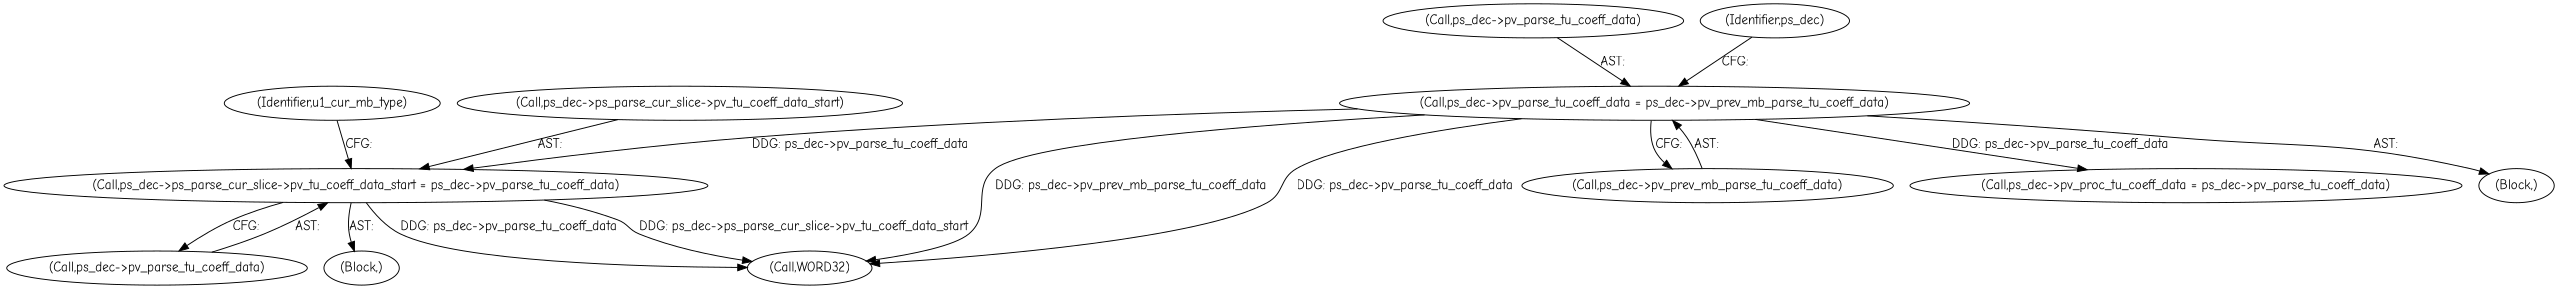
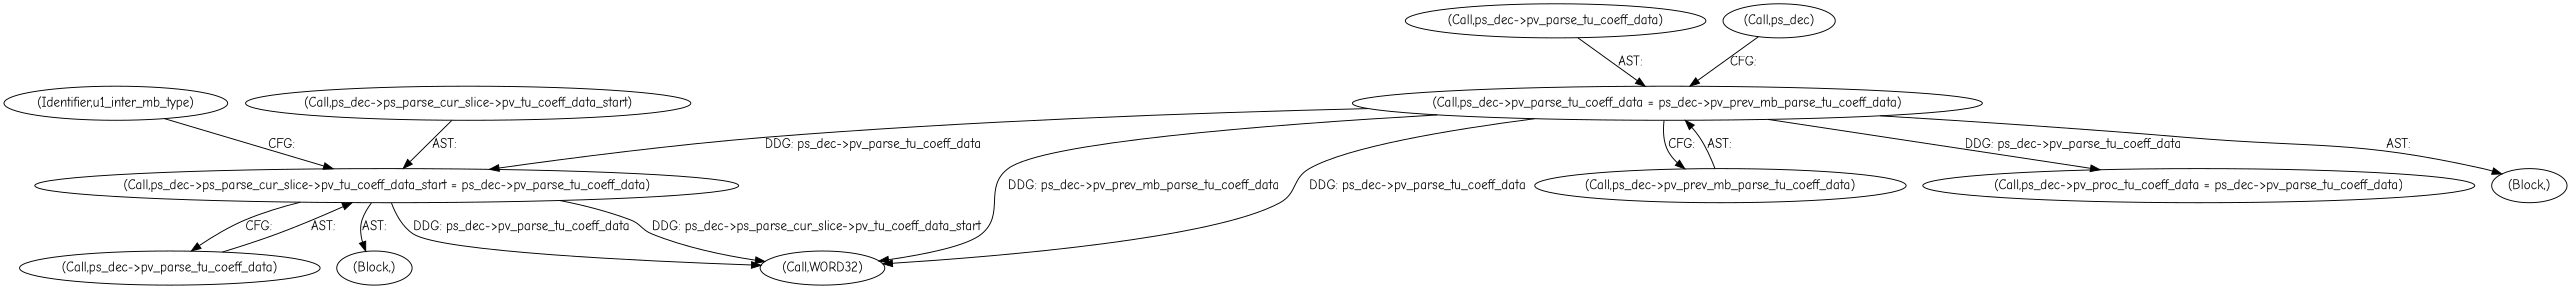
(1775, 21) -> (1779, 21)
(332, 103) -> (116, 103)
